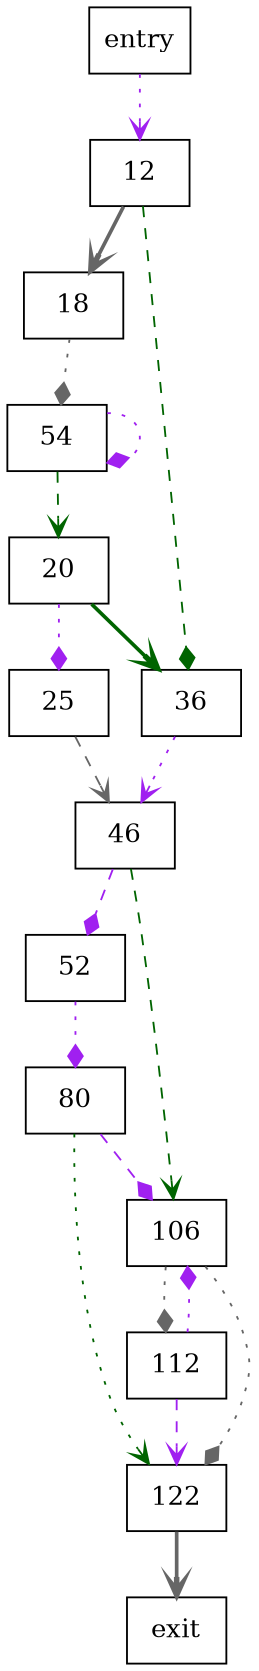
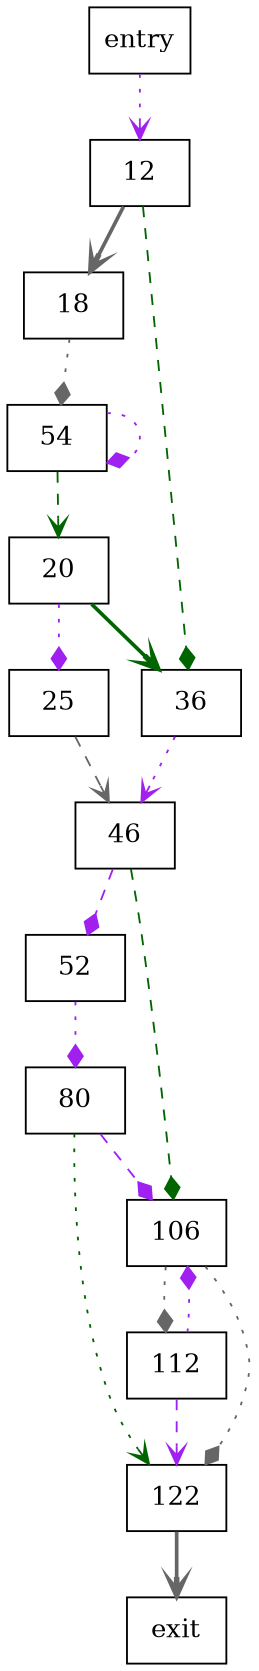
(154, 1024) -> (154, 1024)
